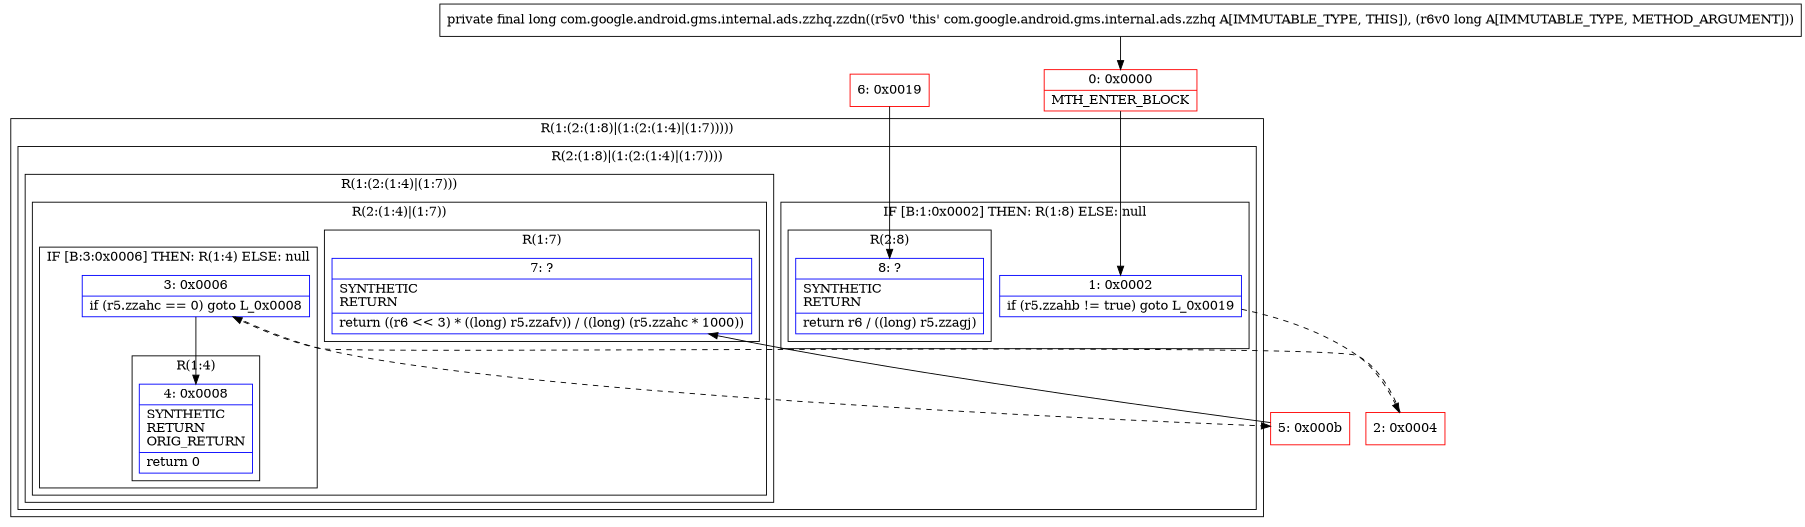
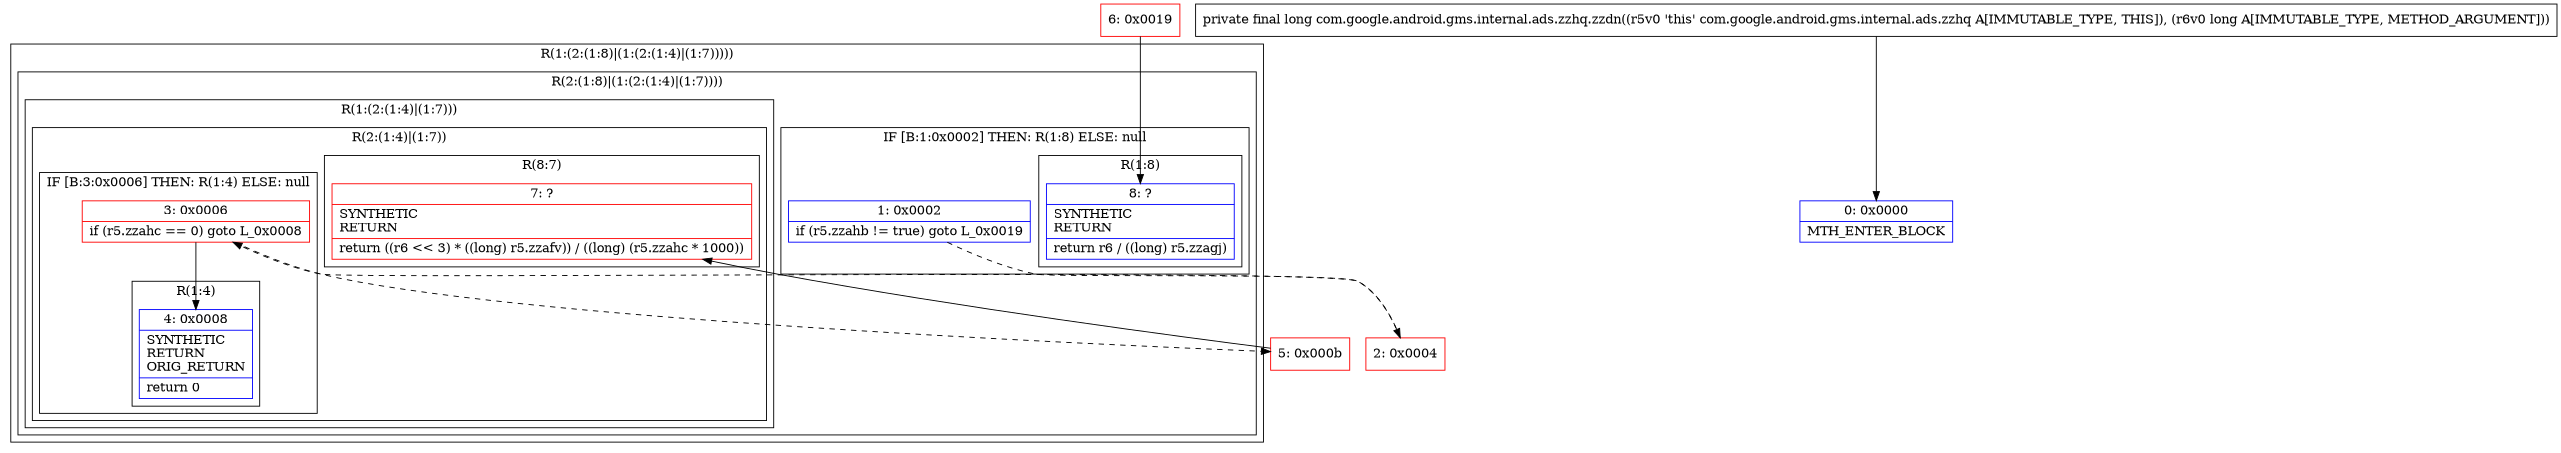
(1121, 90) -> (1876, 222)
(1121, 189) -> none
(542, 240) -> (542, 166)
(890, 240) -> (1140, 166)
(196, 296) -> (196, 222)
(542, 296) -> (542, 222)
